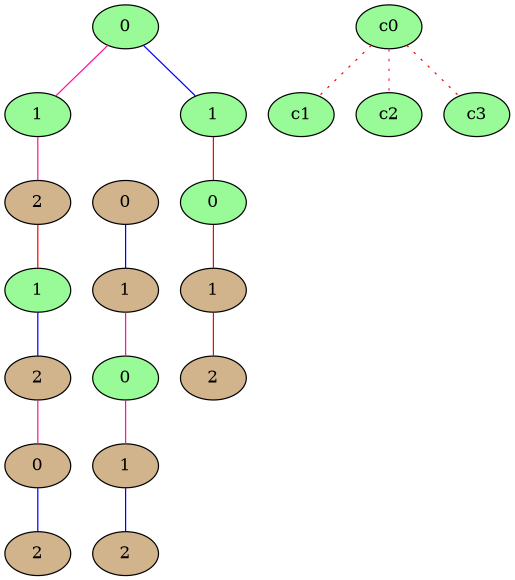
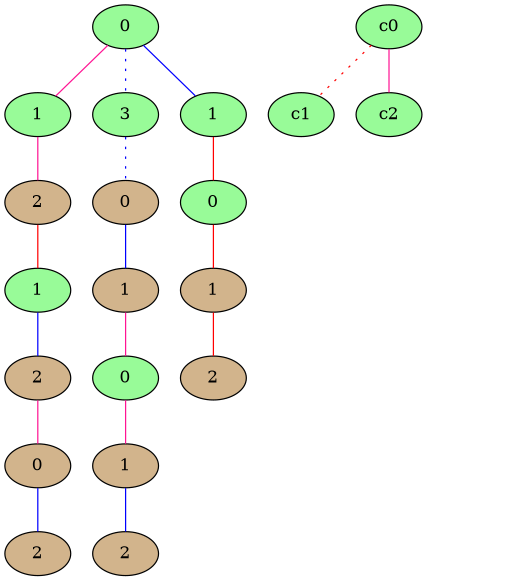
(389, 71) -> (389, 71)
none -> (126, 115)
(477, 115) -> none
